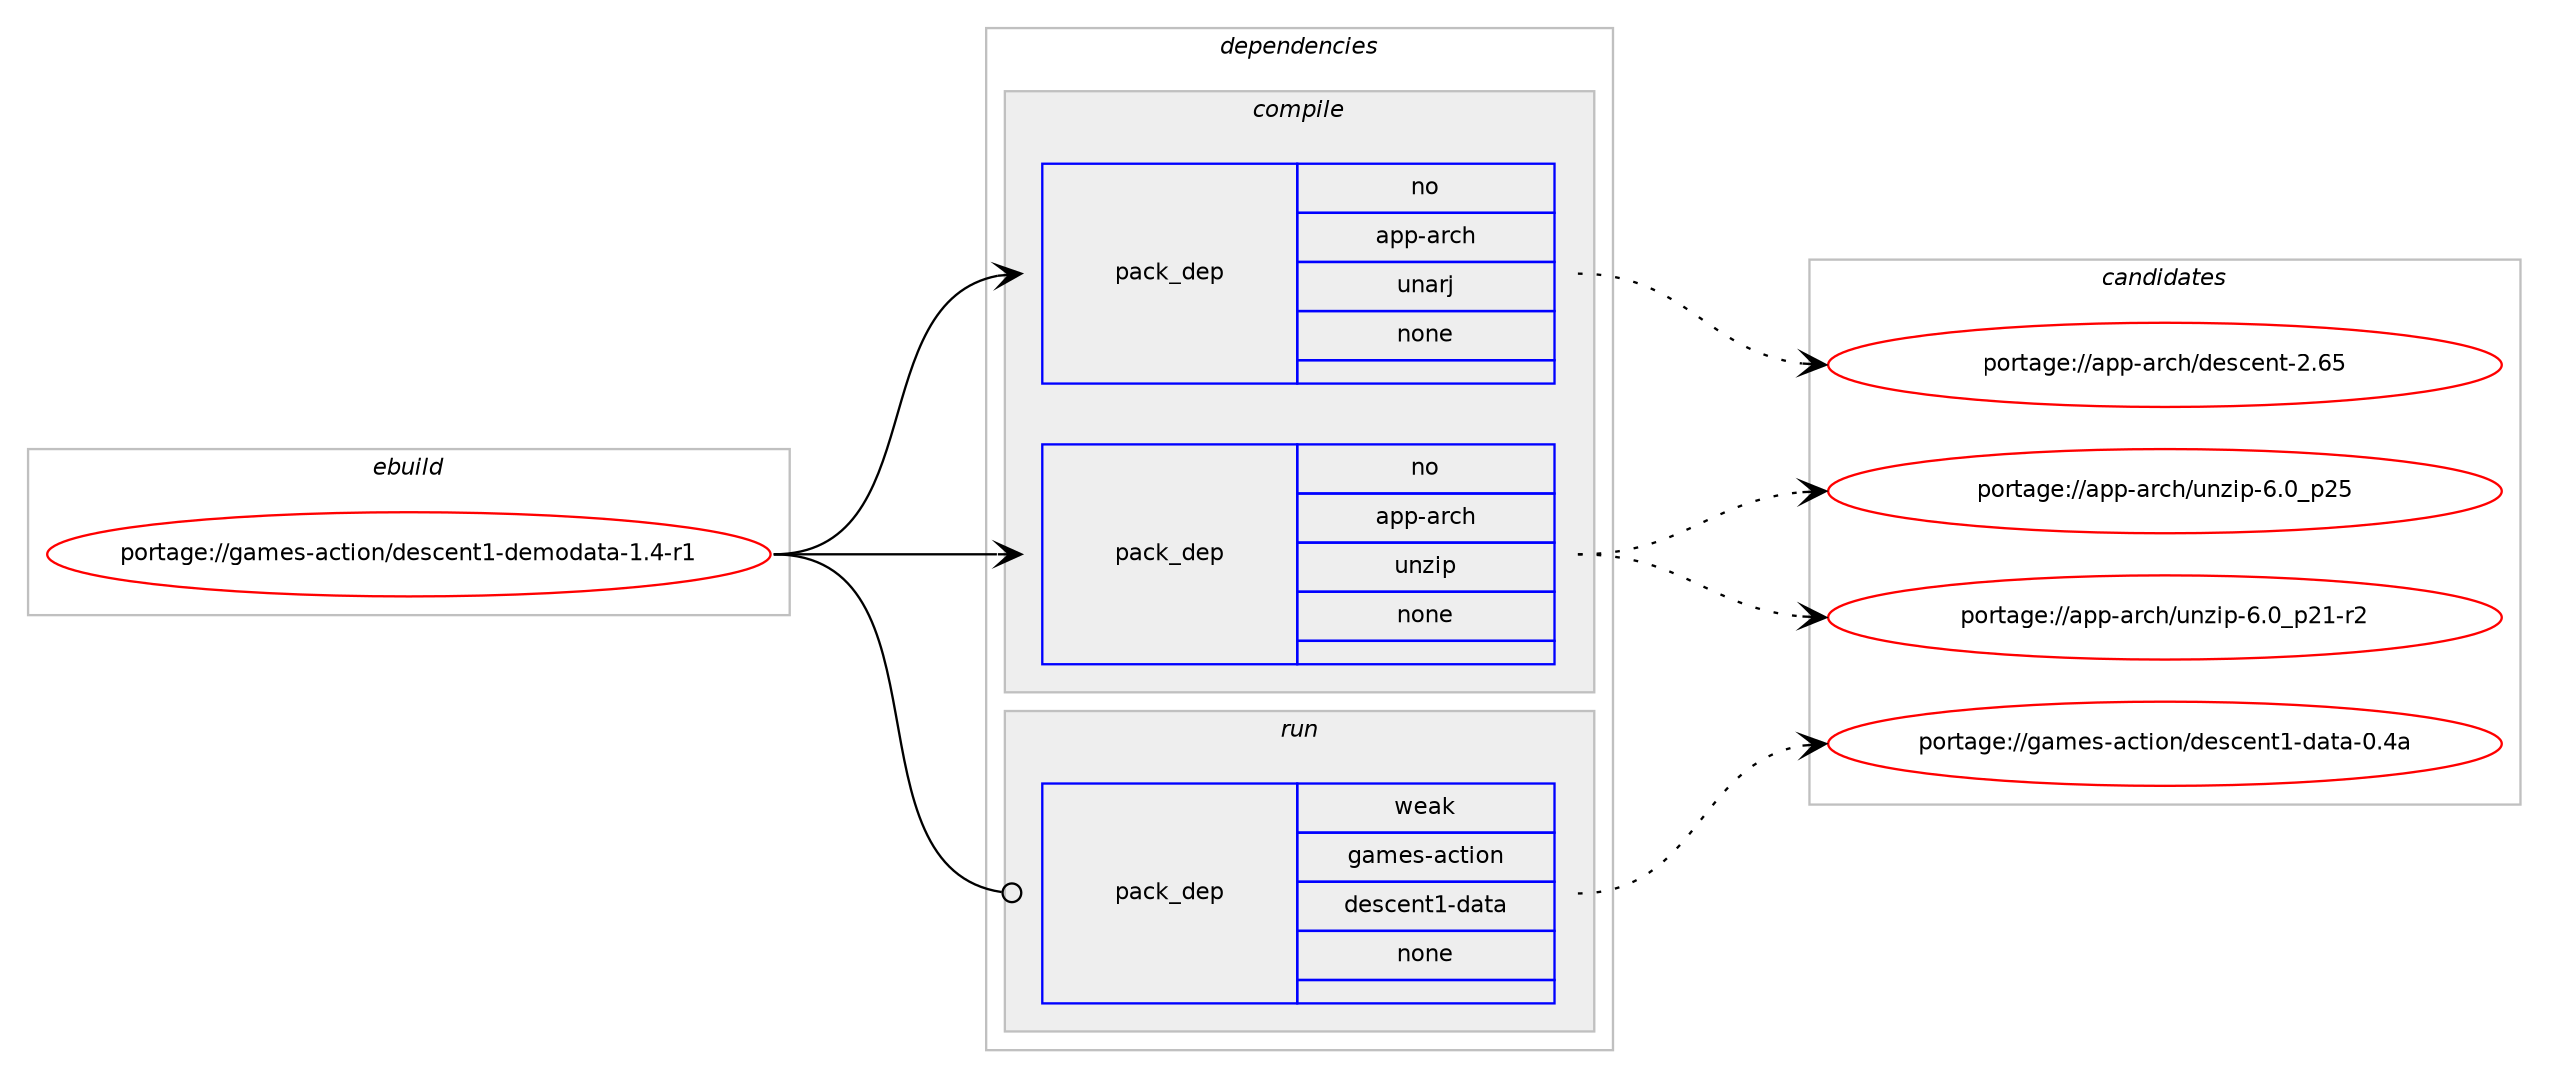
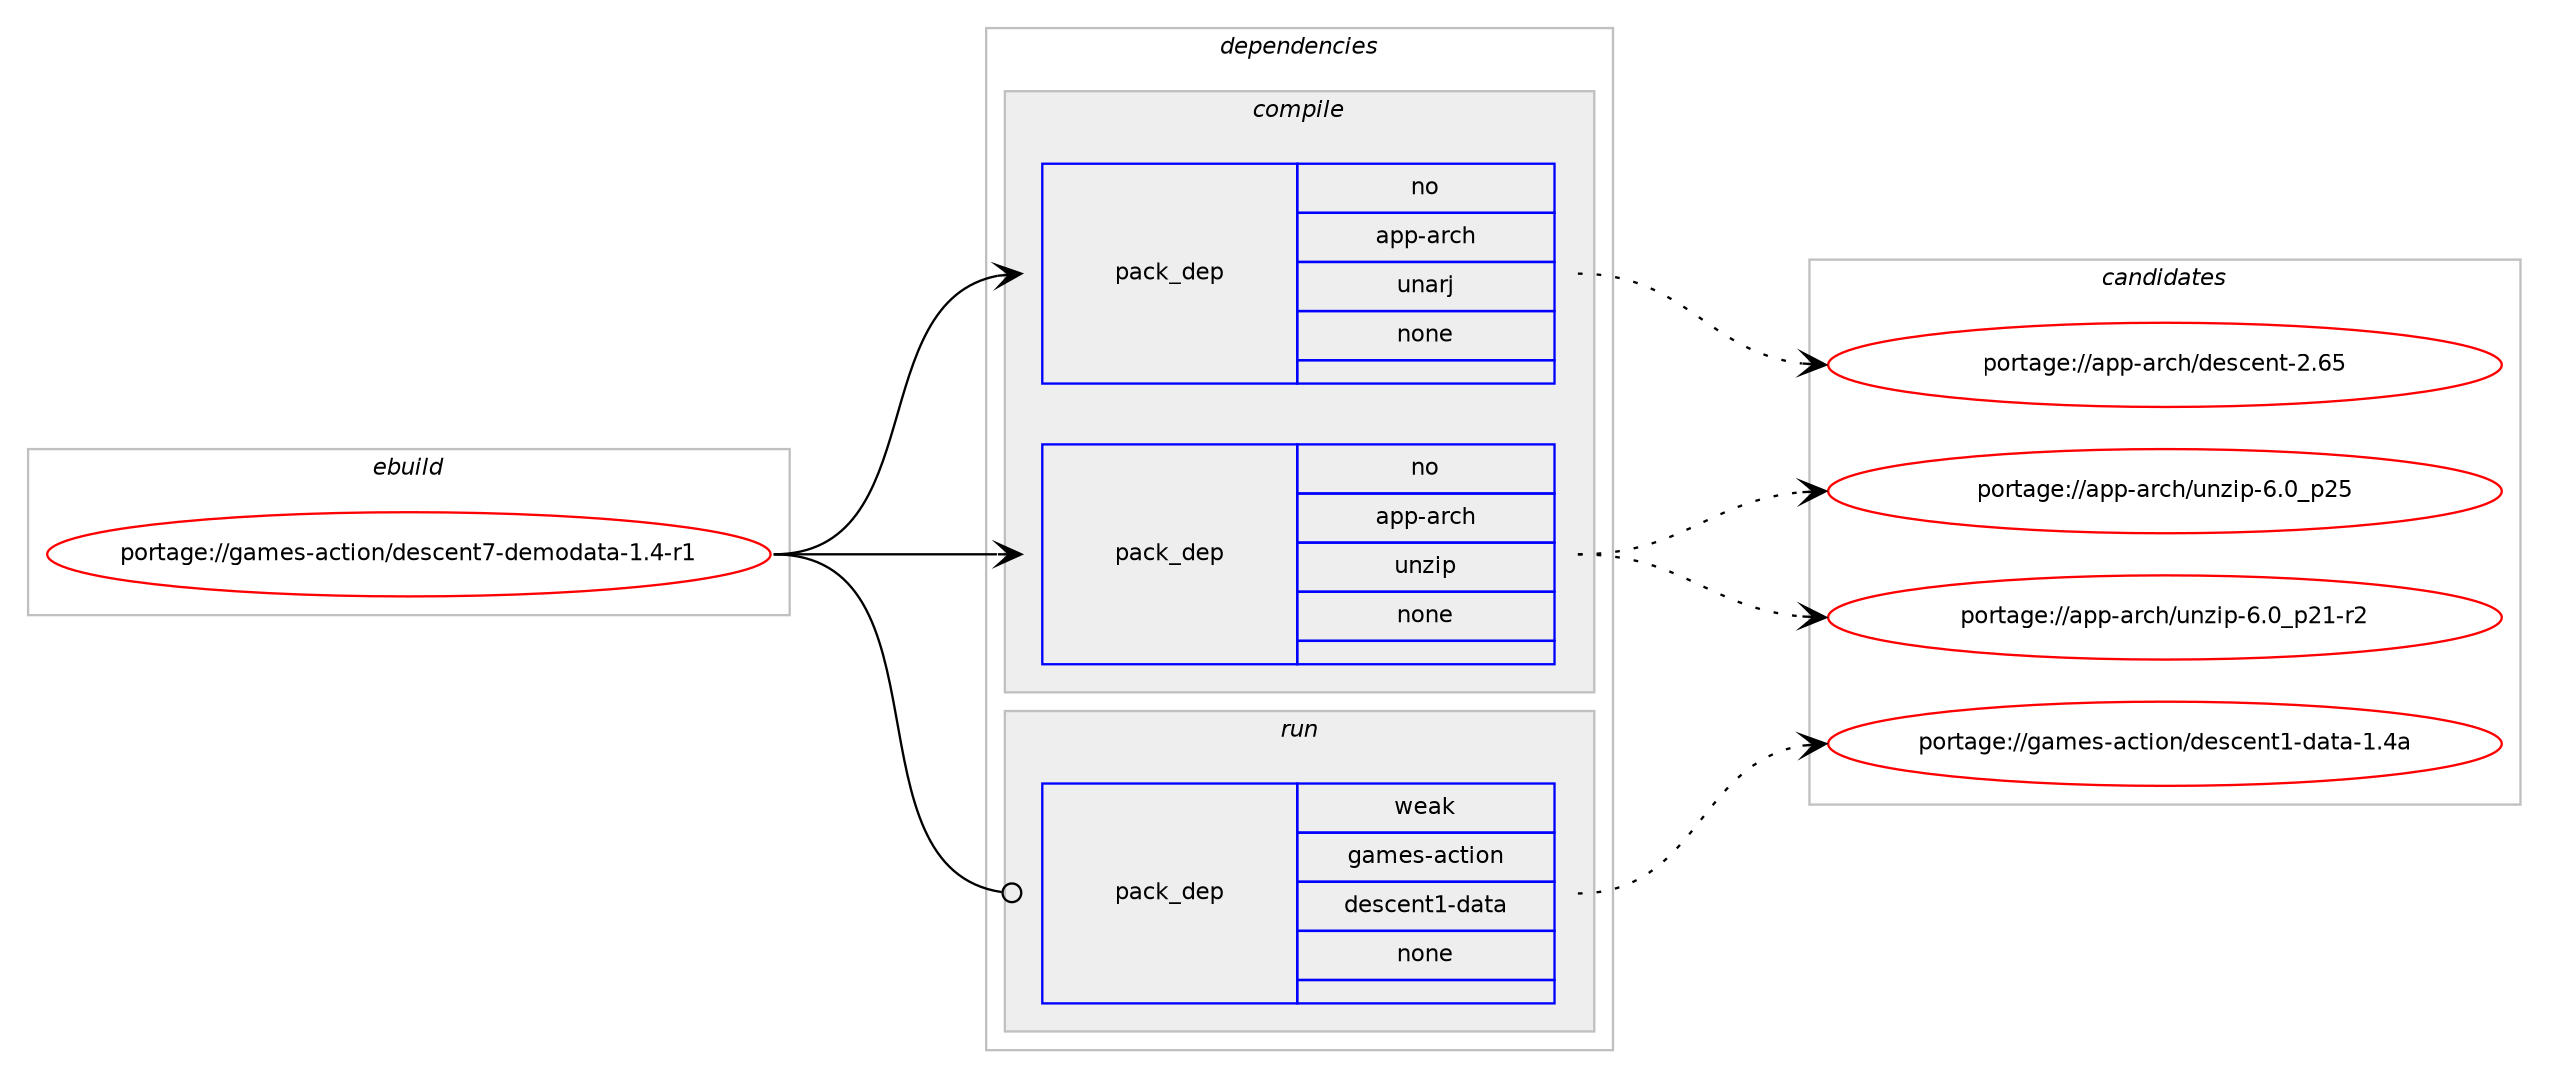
(409, 554) -> (409, 554)
(2165, 744) -> (2165, 744)
